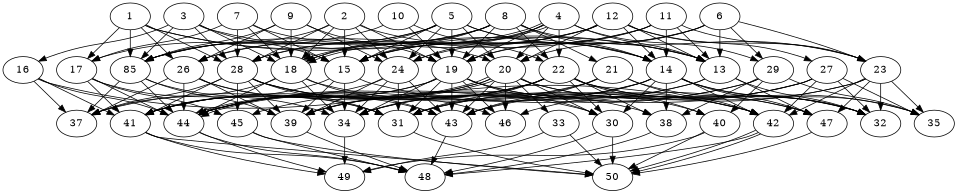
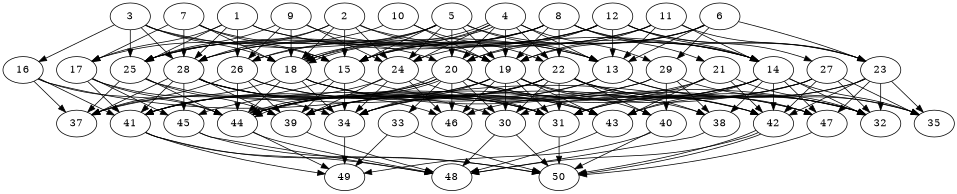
(130, 70) -> (130, 70)
(422, 94) -> (422, 94)
none -> (582, 97)
